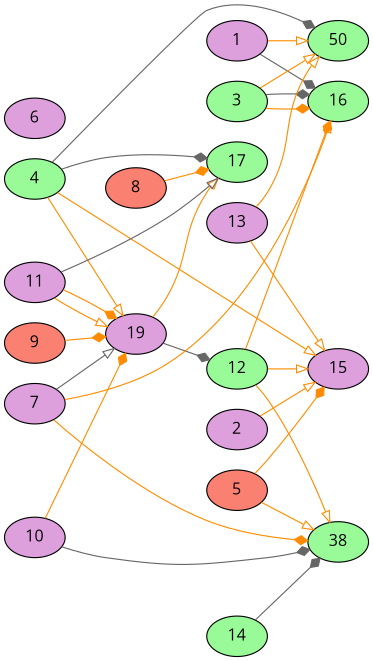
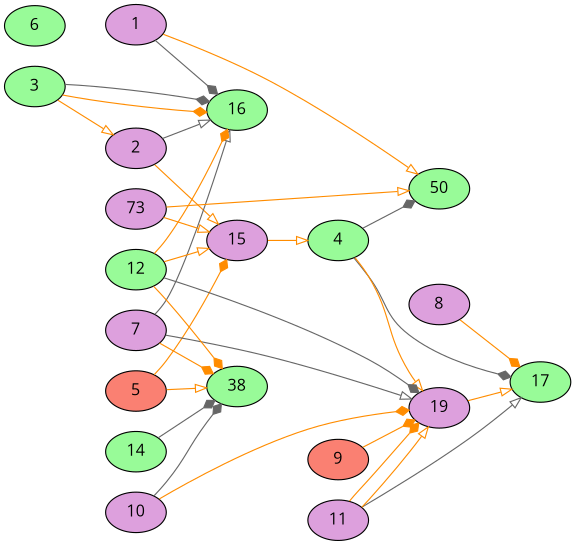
(281, 75) -> (81, 114)
(35, 118) -> (35, 26)
none -> (181, 131)
(136, 188) -> (439, 304)
(237, 223) -> (136, 209)
(188, 275) -> (282, 240)
(226, 312) -> (195, 235)
(177, 348) -> (290, 323)
(295, 446) -> (185, 321)
